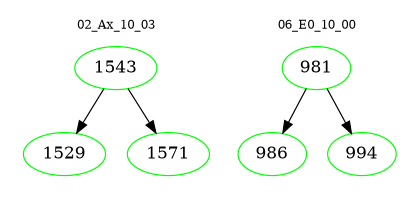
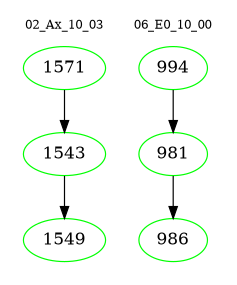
(139, 106) -> (64, 105)
(336, 106) -> (173, 105)
(64, 154) -> (64, 240)
